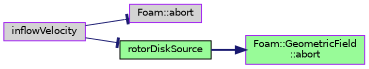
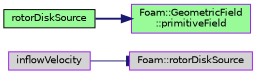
(166, 13) -> (191, 61)
(100, 40) -> none
(305, 50) -> (191, 19)
